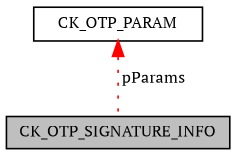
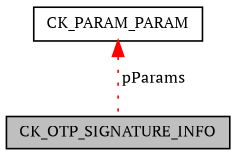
(118, 24) -> (118, 24)
